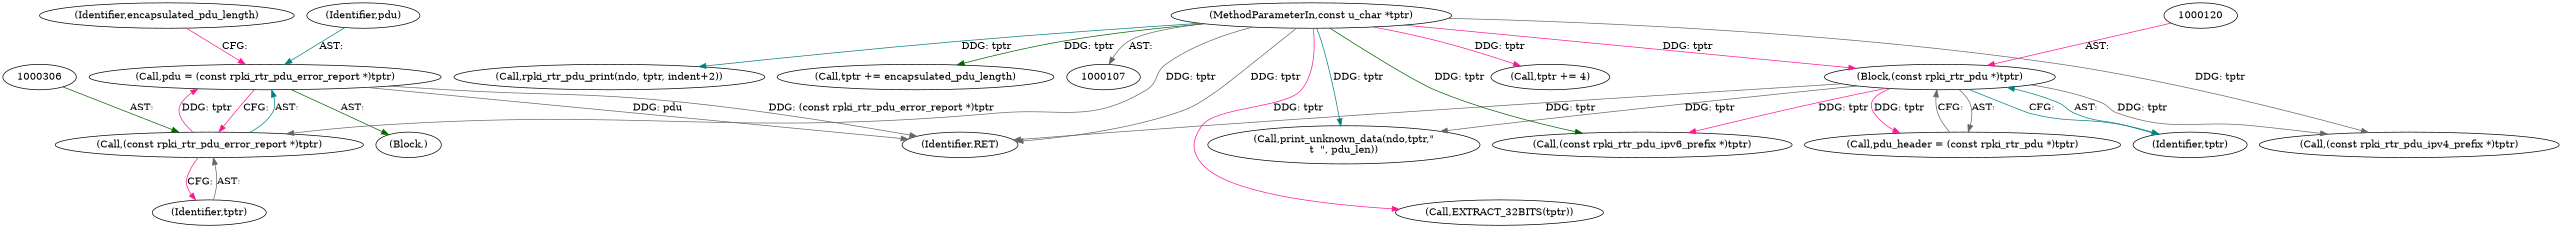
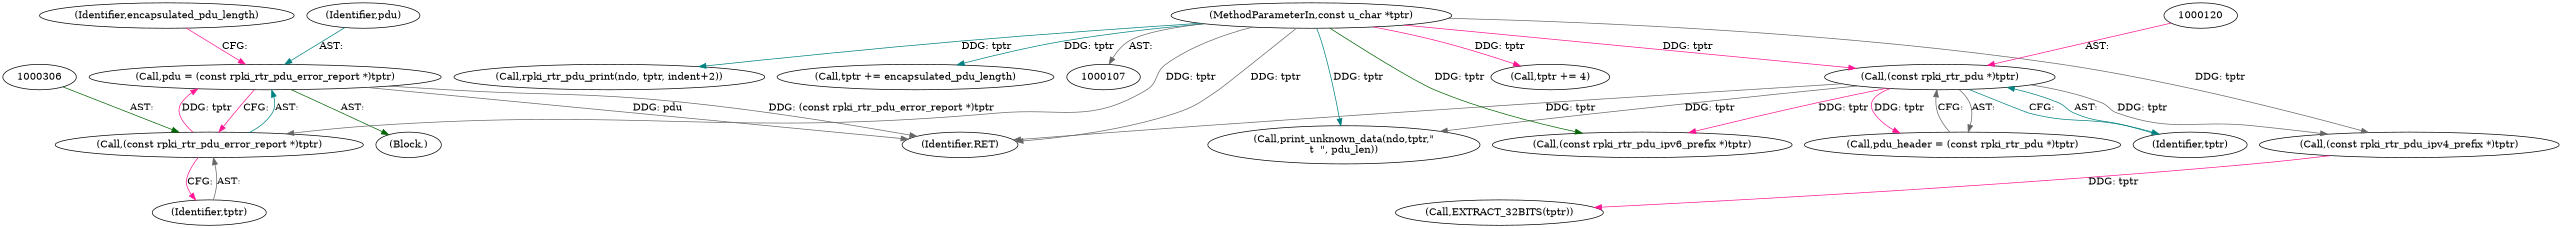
(1083, 38) -> (1083, 38)
(1940, 77) -> (1940, 77)
(1198, 158) -> (1966, 186)
